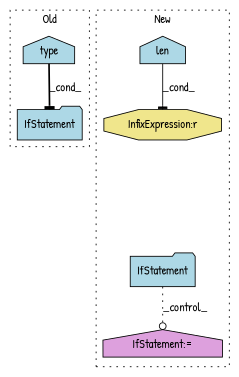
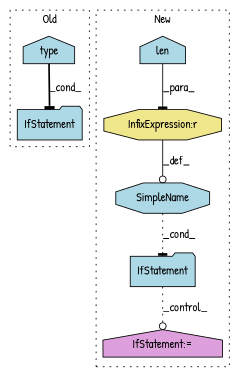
(179, 88) -> (179, 88)
none -> (163, 198)
